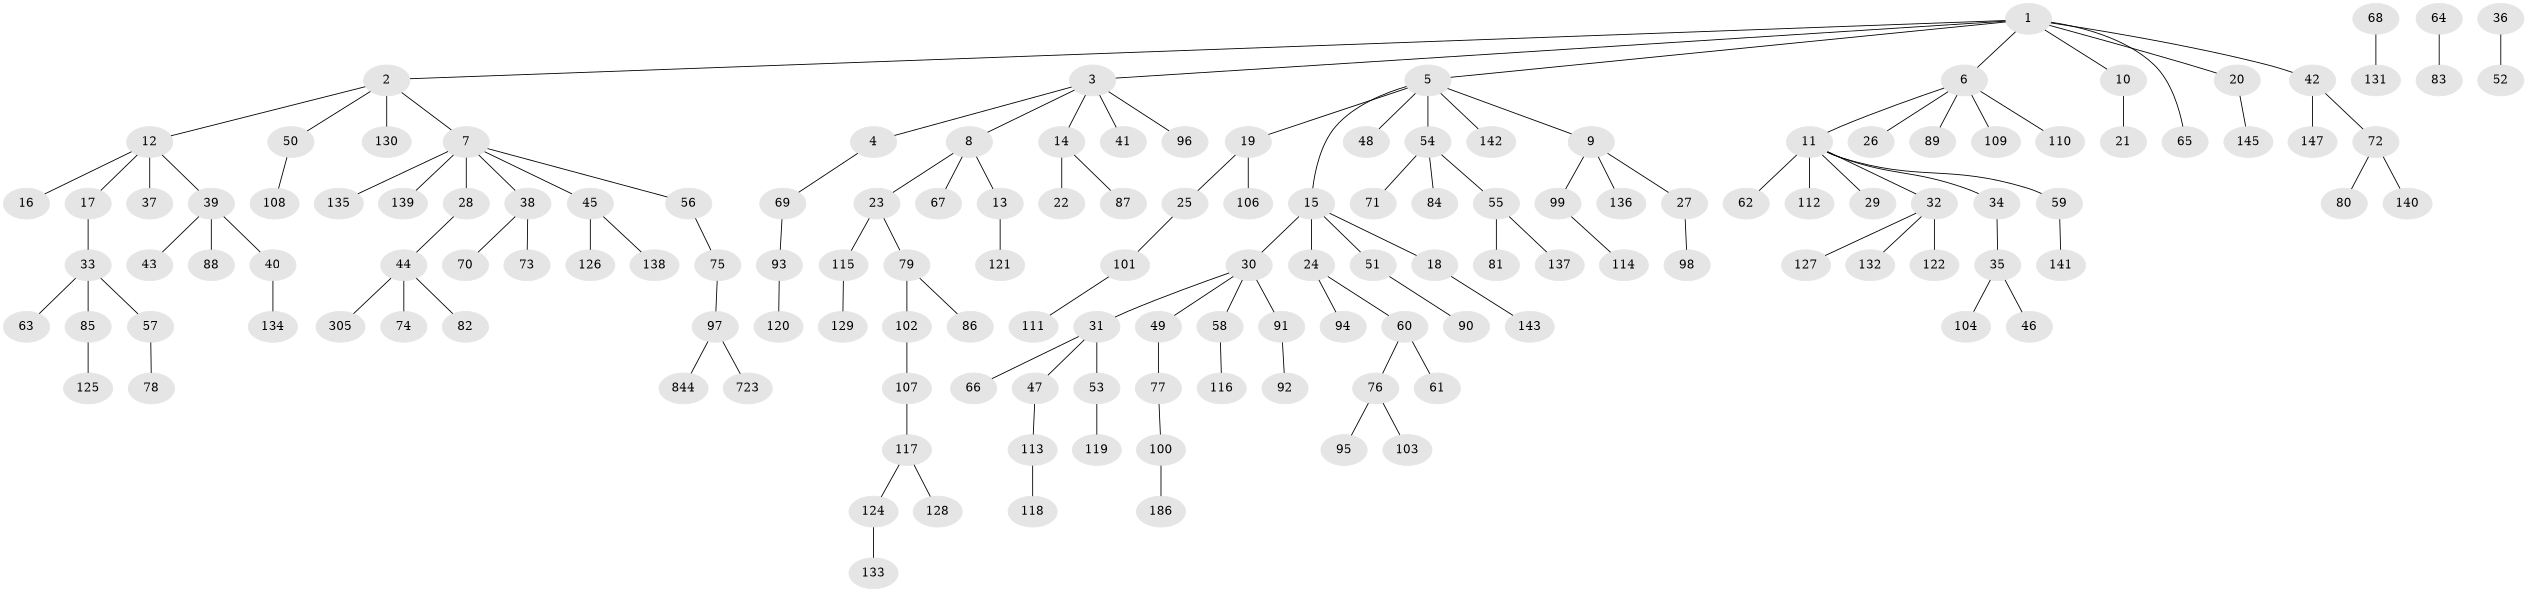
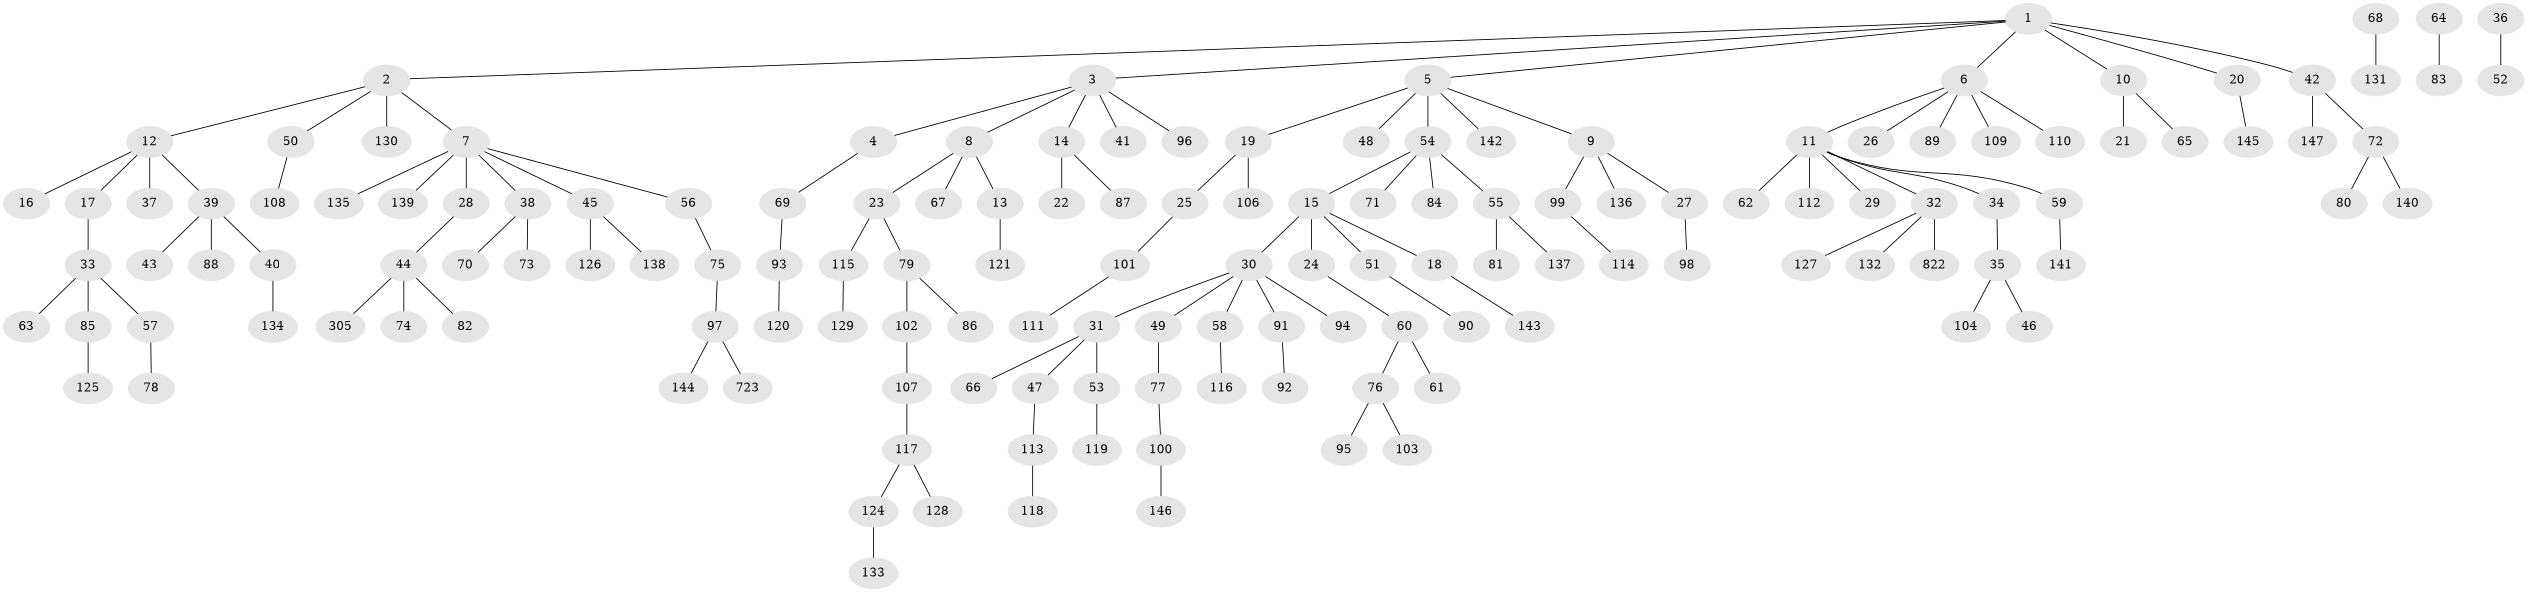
(2148, 60) -> (2154, 111)
(1341, 121) -> (1370, 173)
(1934, 265) -> (1934, 265)
(1327, 296) -> (1296, 296)
(684, 388) -> (684, 388)
(1161, 512) -> (1161, 512)
